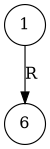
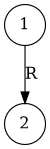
(25, 124) -> (25, 124)
